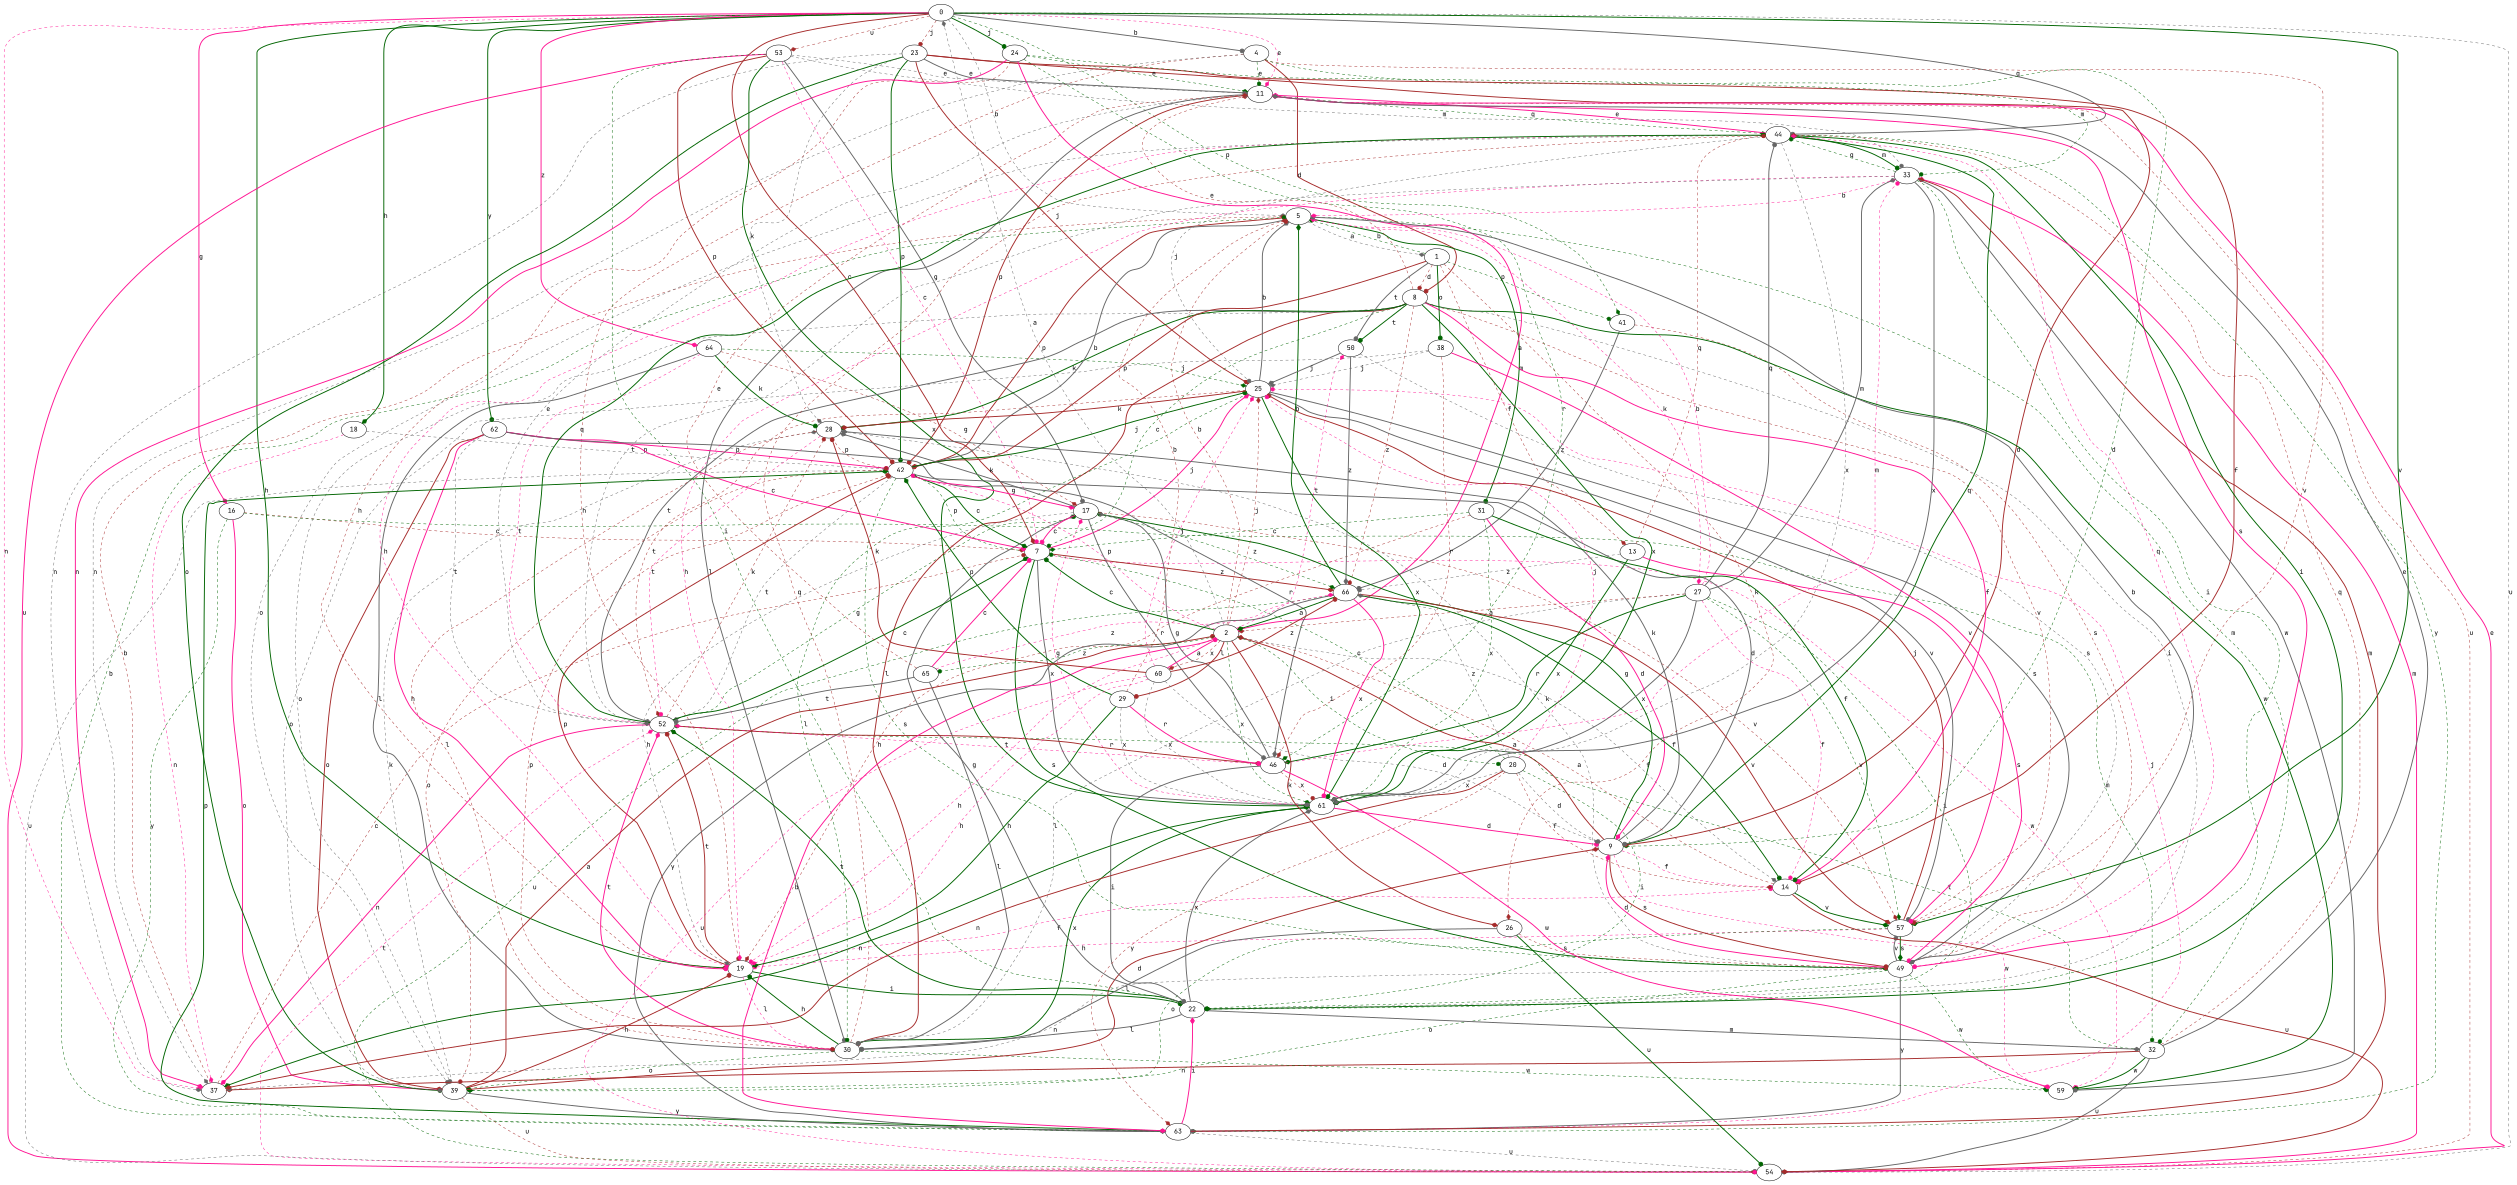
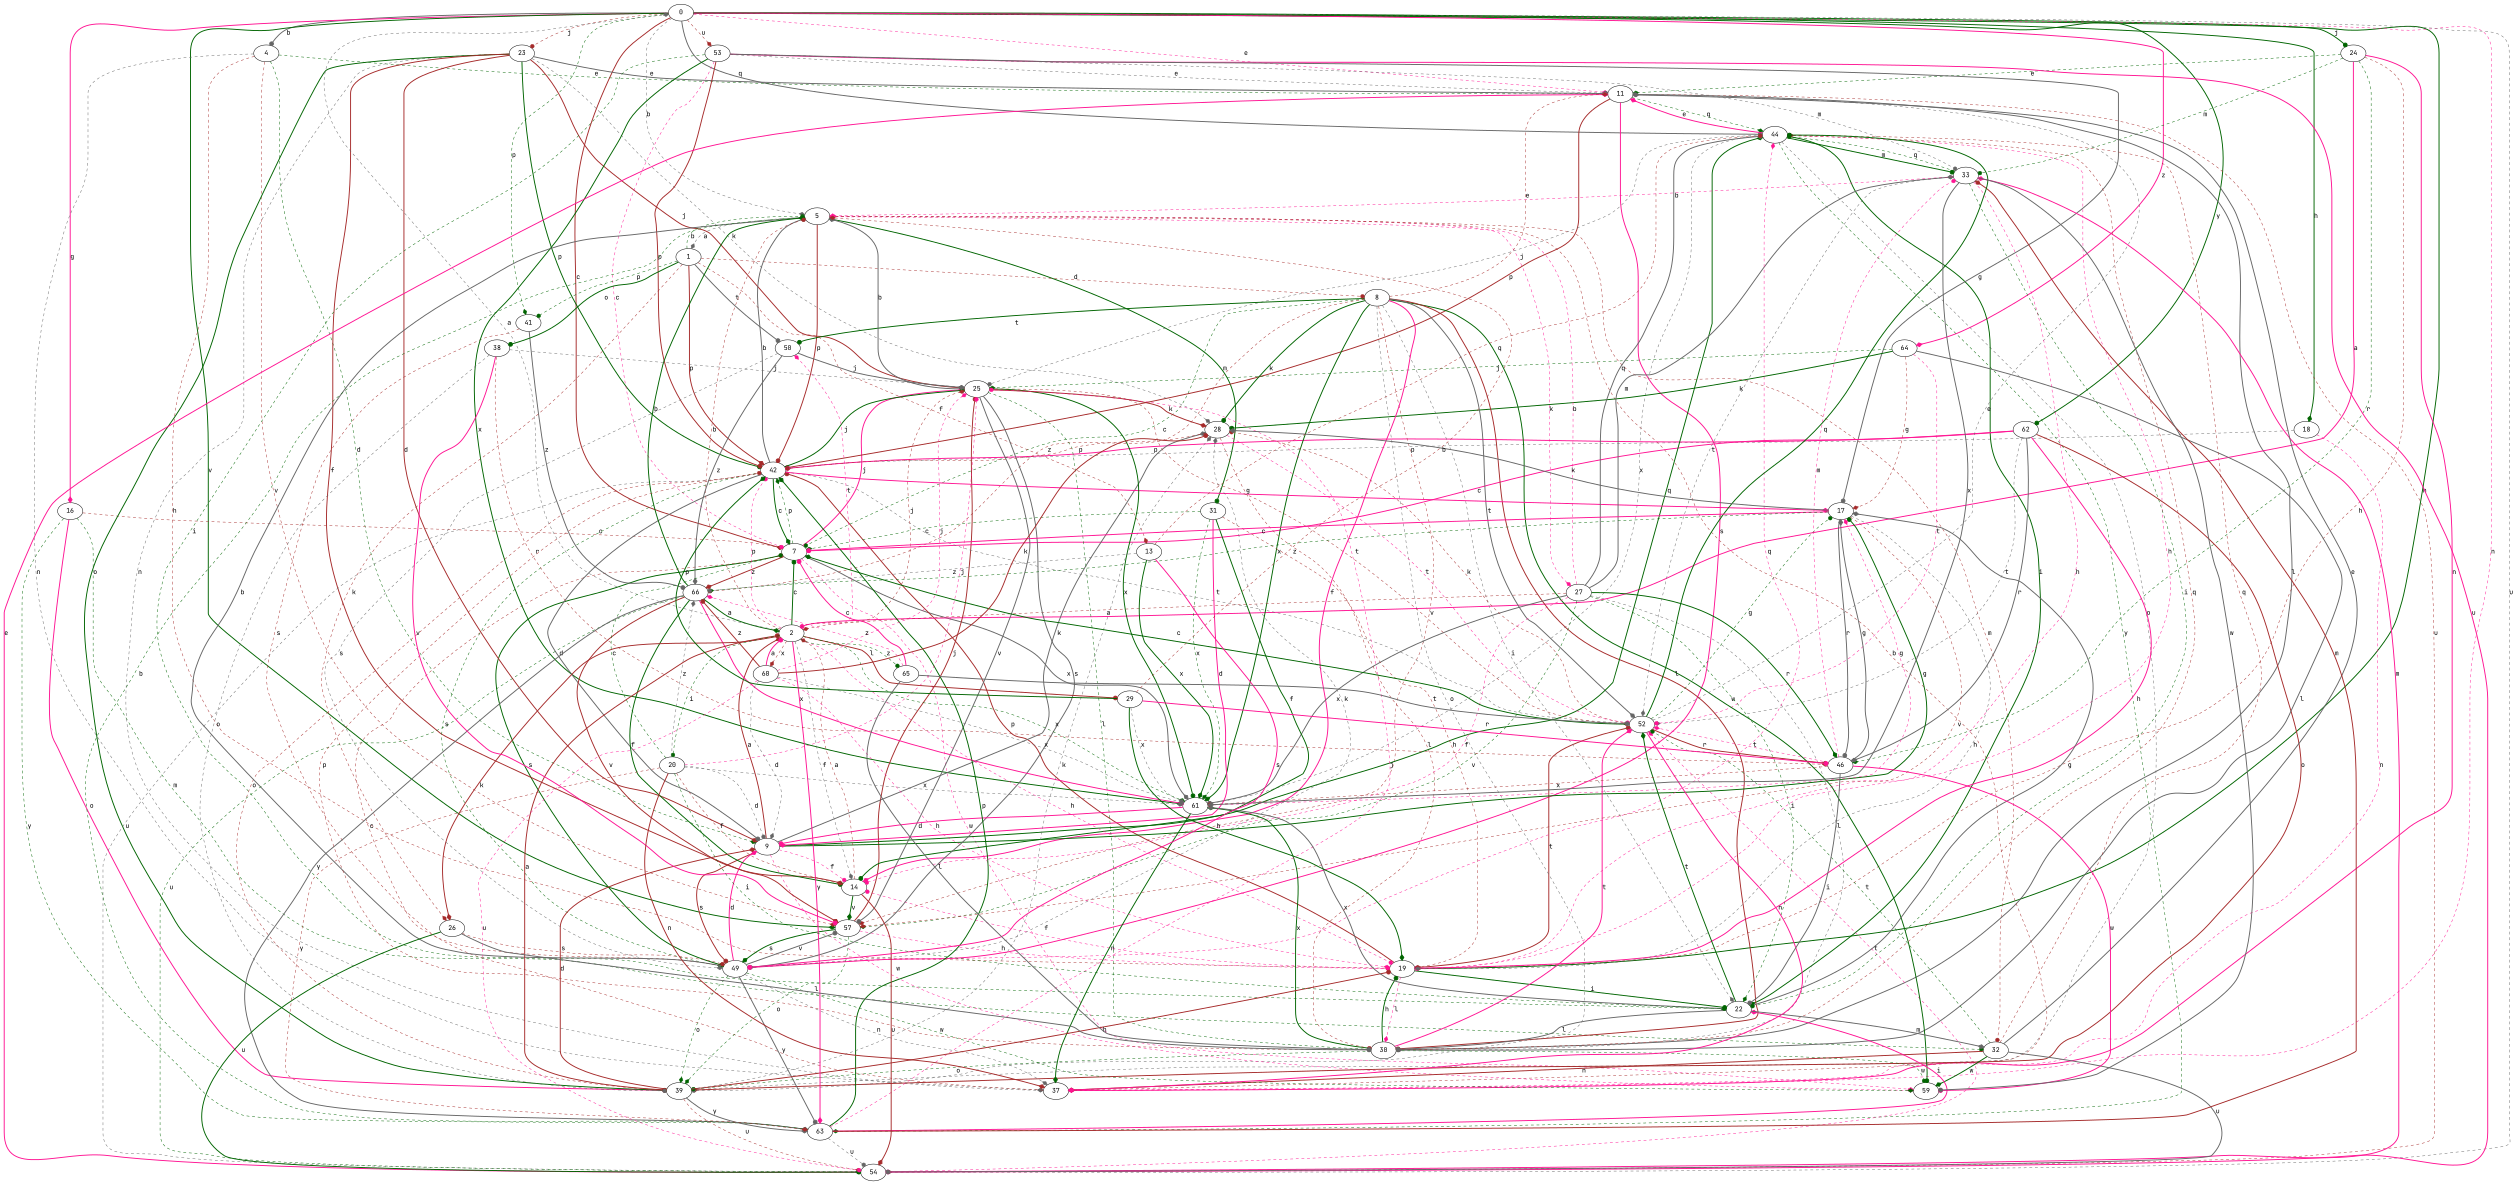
(1324, 190) -> none
(792, 301) -> none
(2034, 408) -> (1627, 369)
(797, 887) -> (819, 887)
